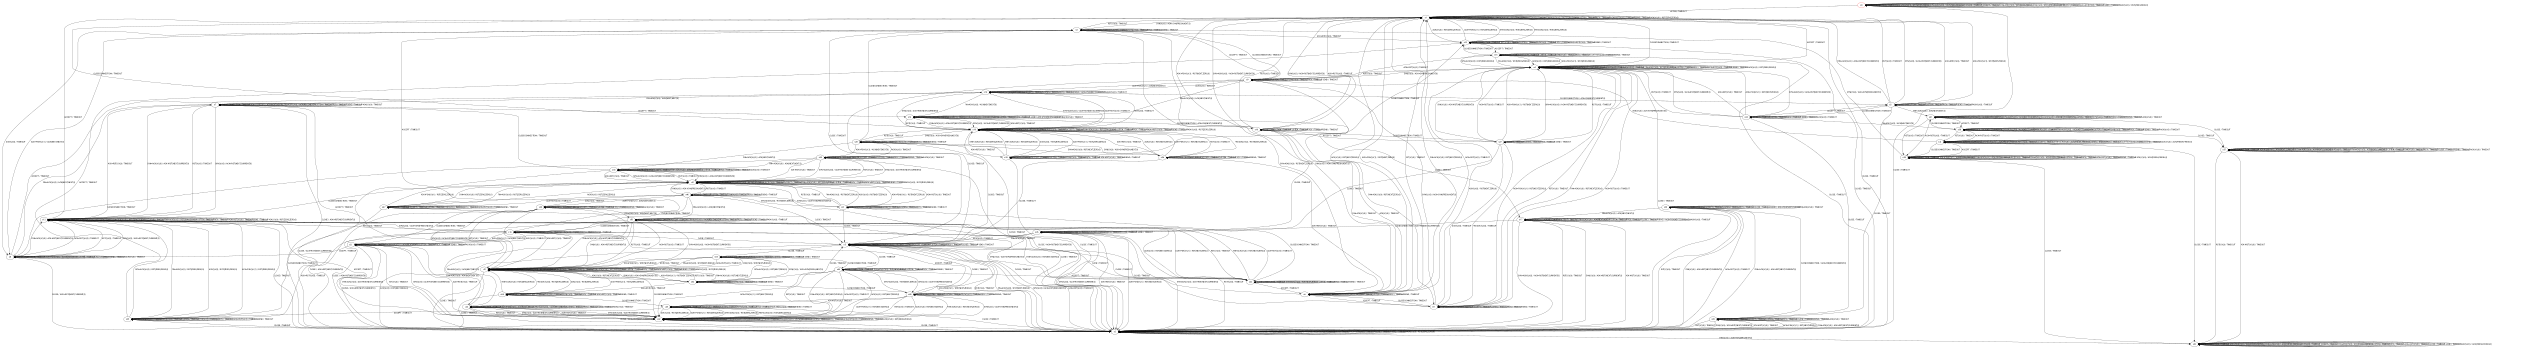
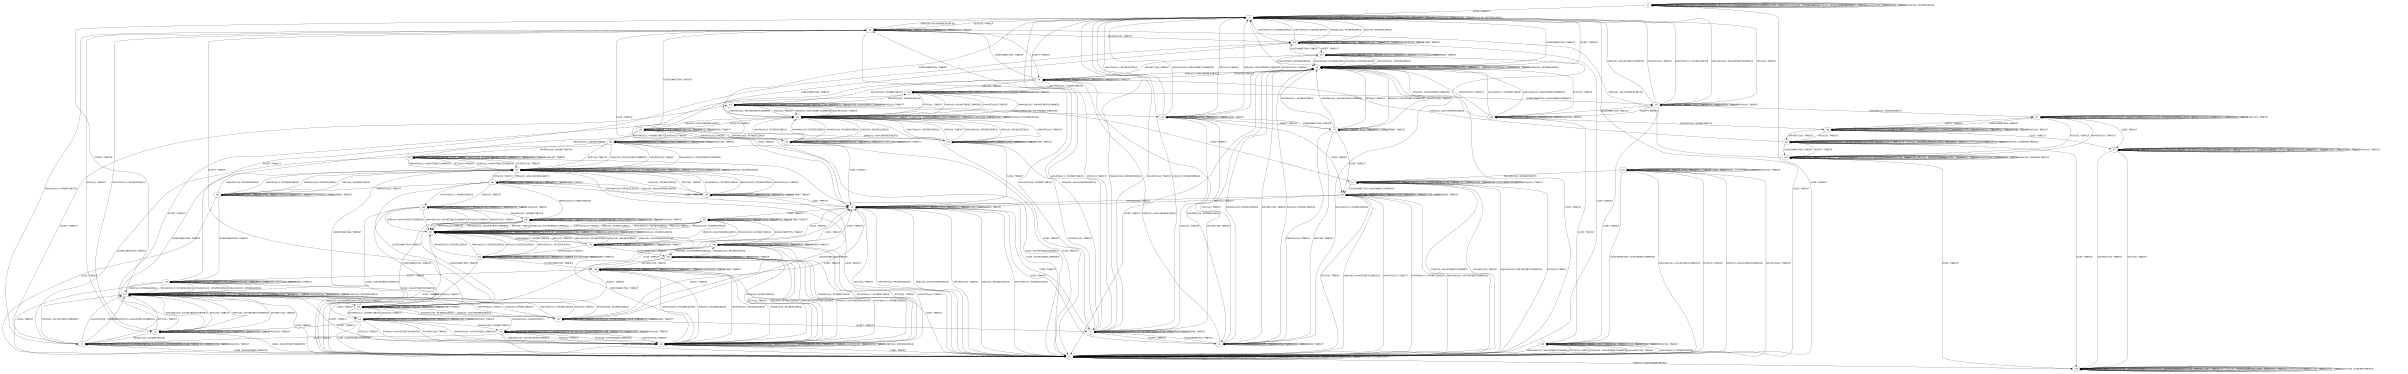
(601, 98) -> (285, 32)
